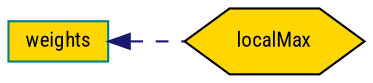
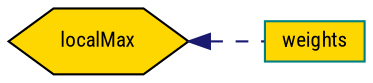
(157, 41) -> (237, 41)
